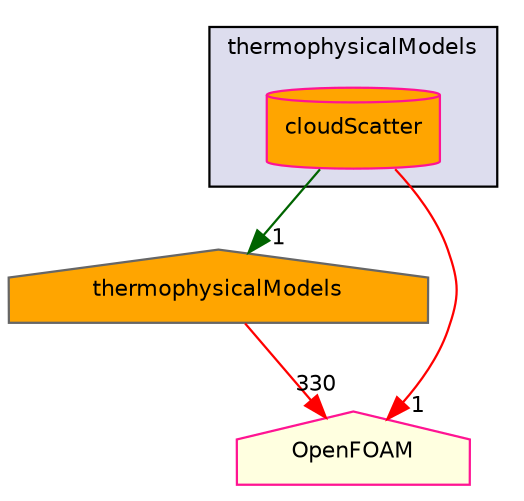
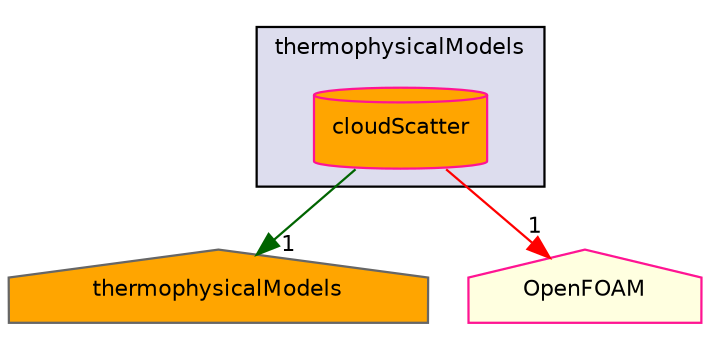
(278, 362) -> none
